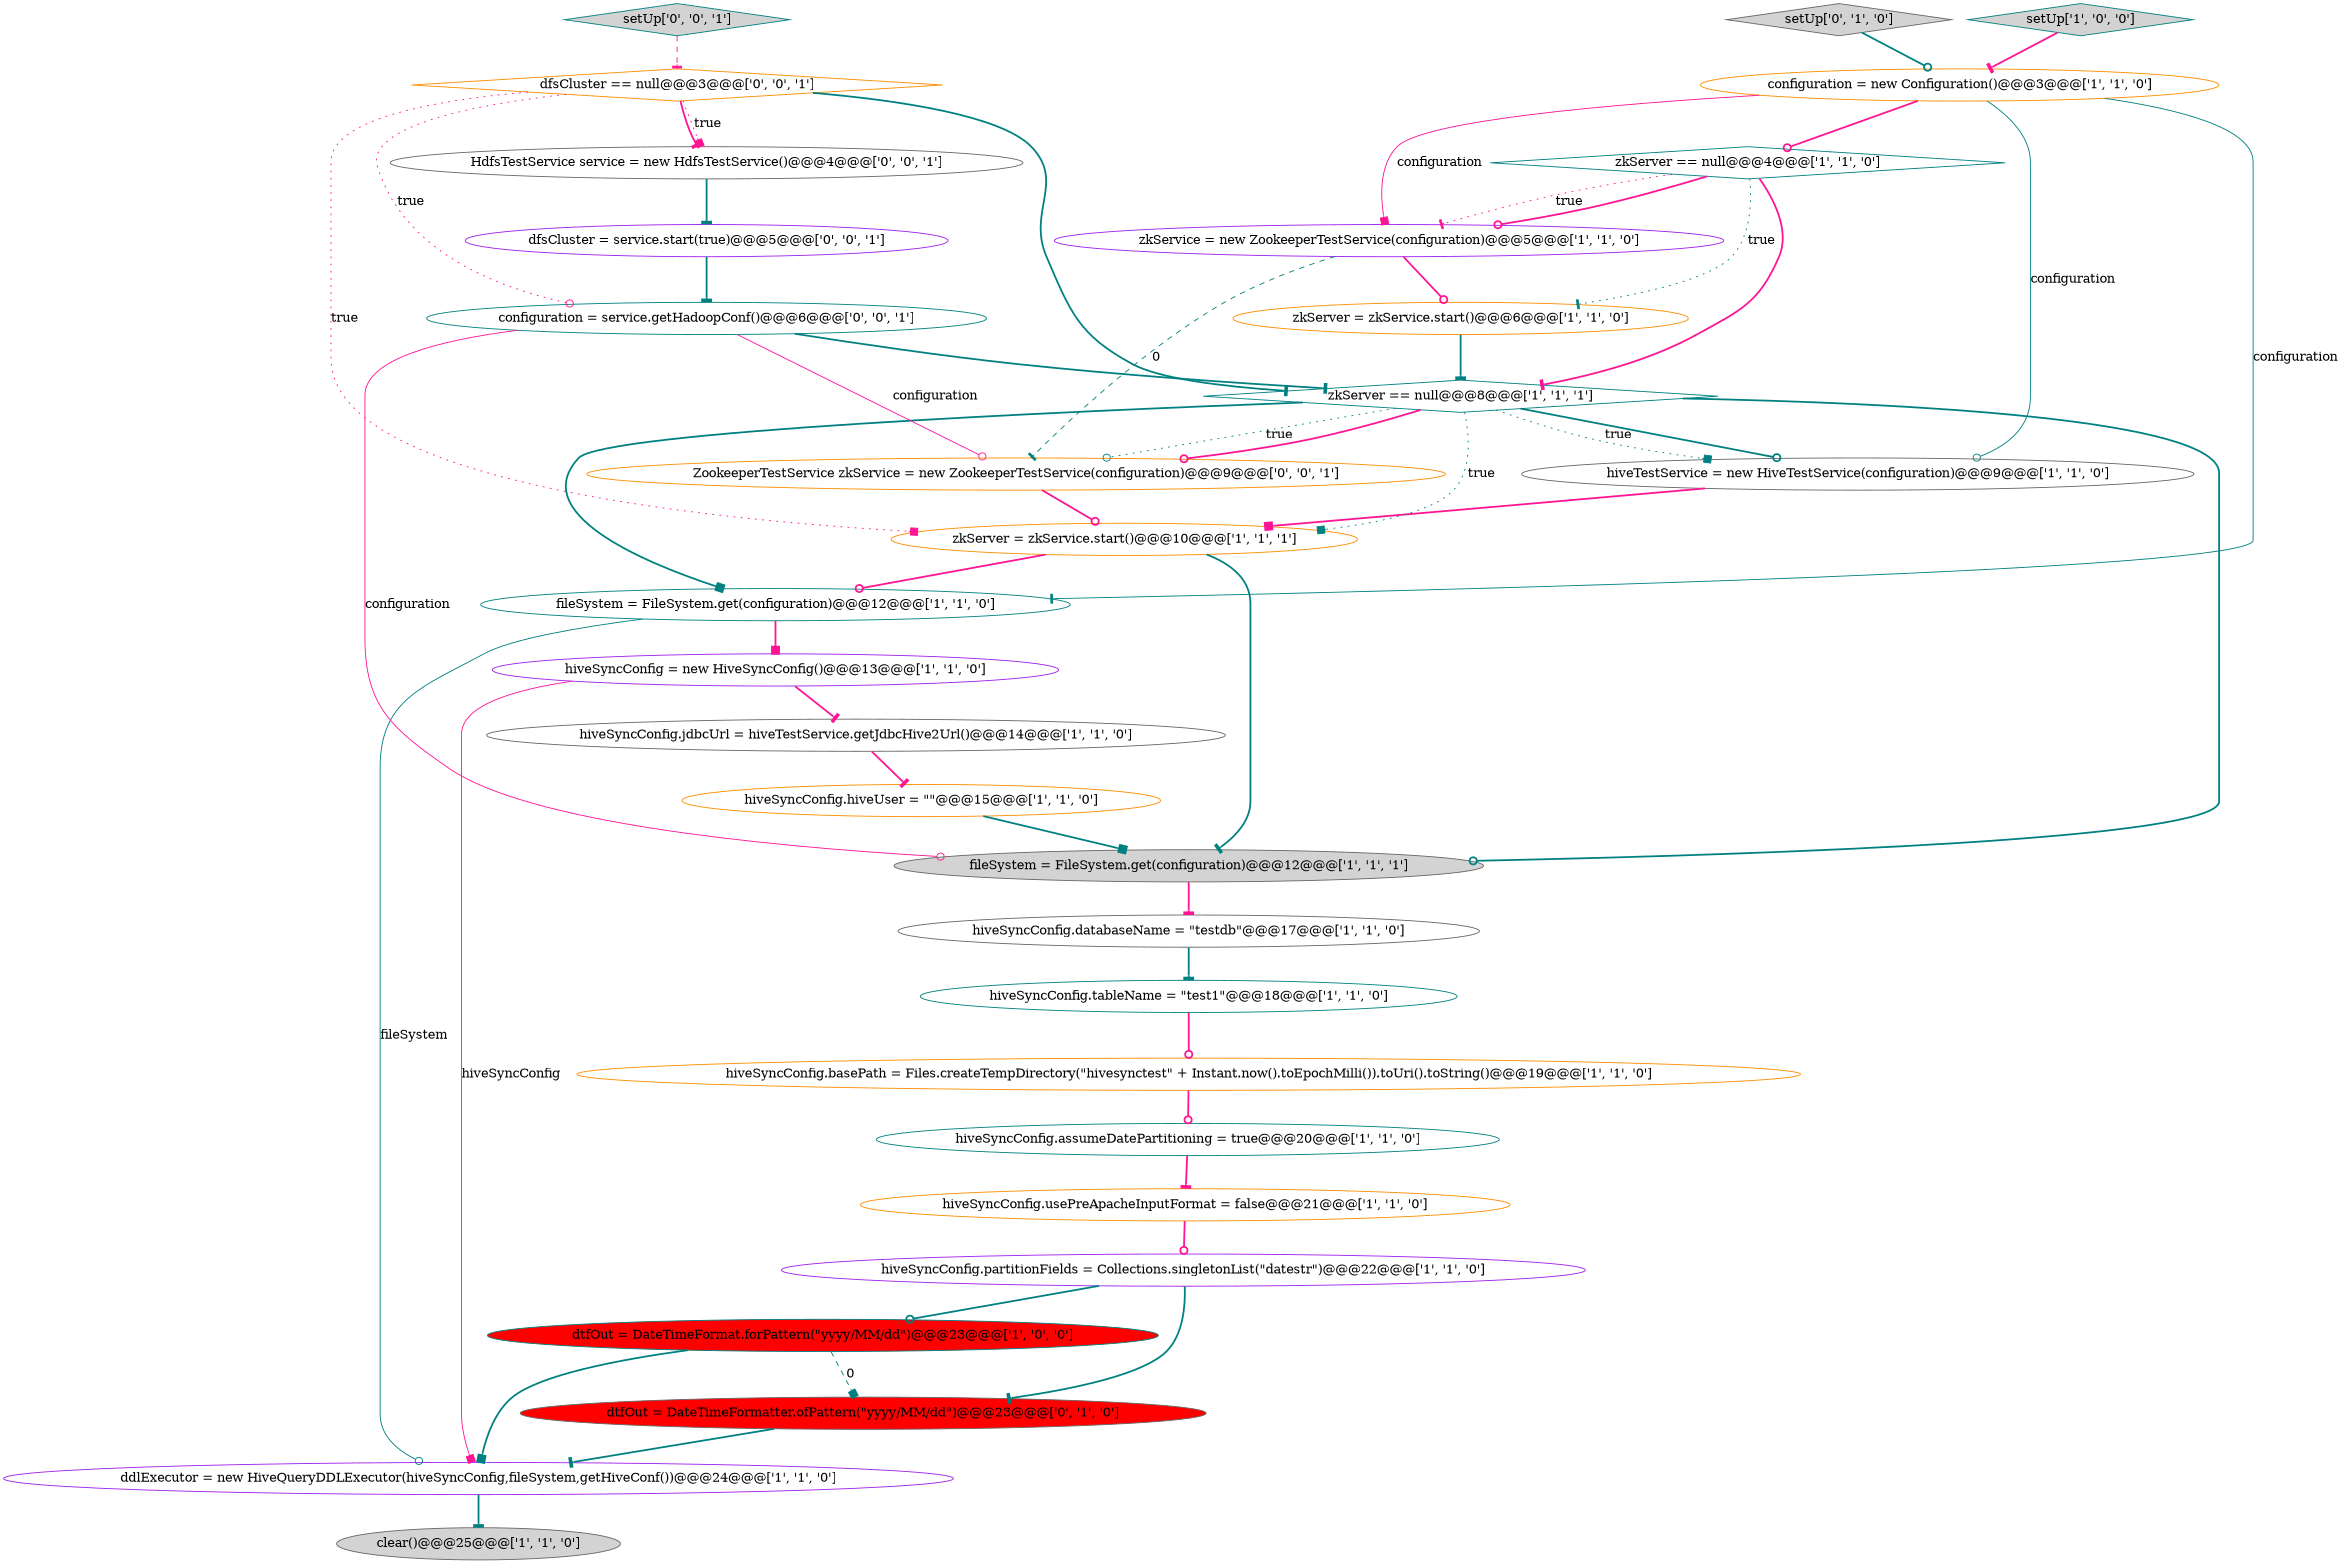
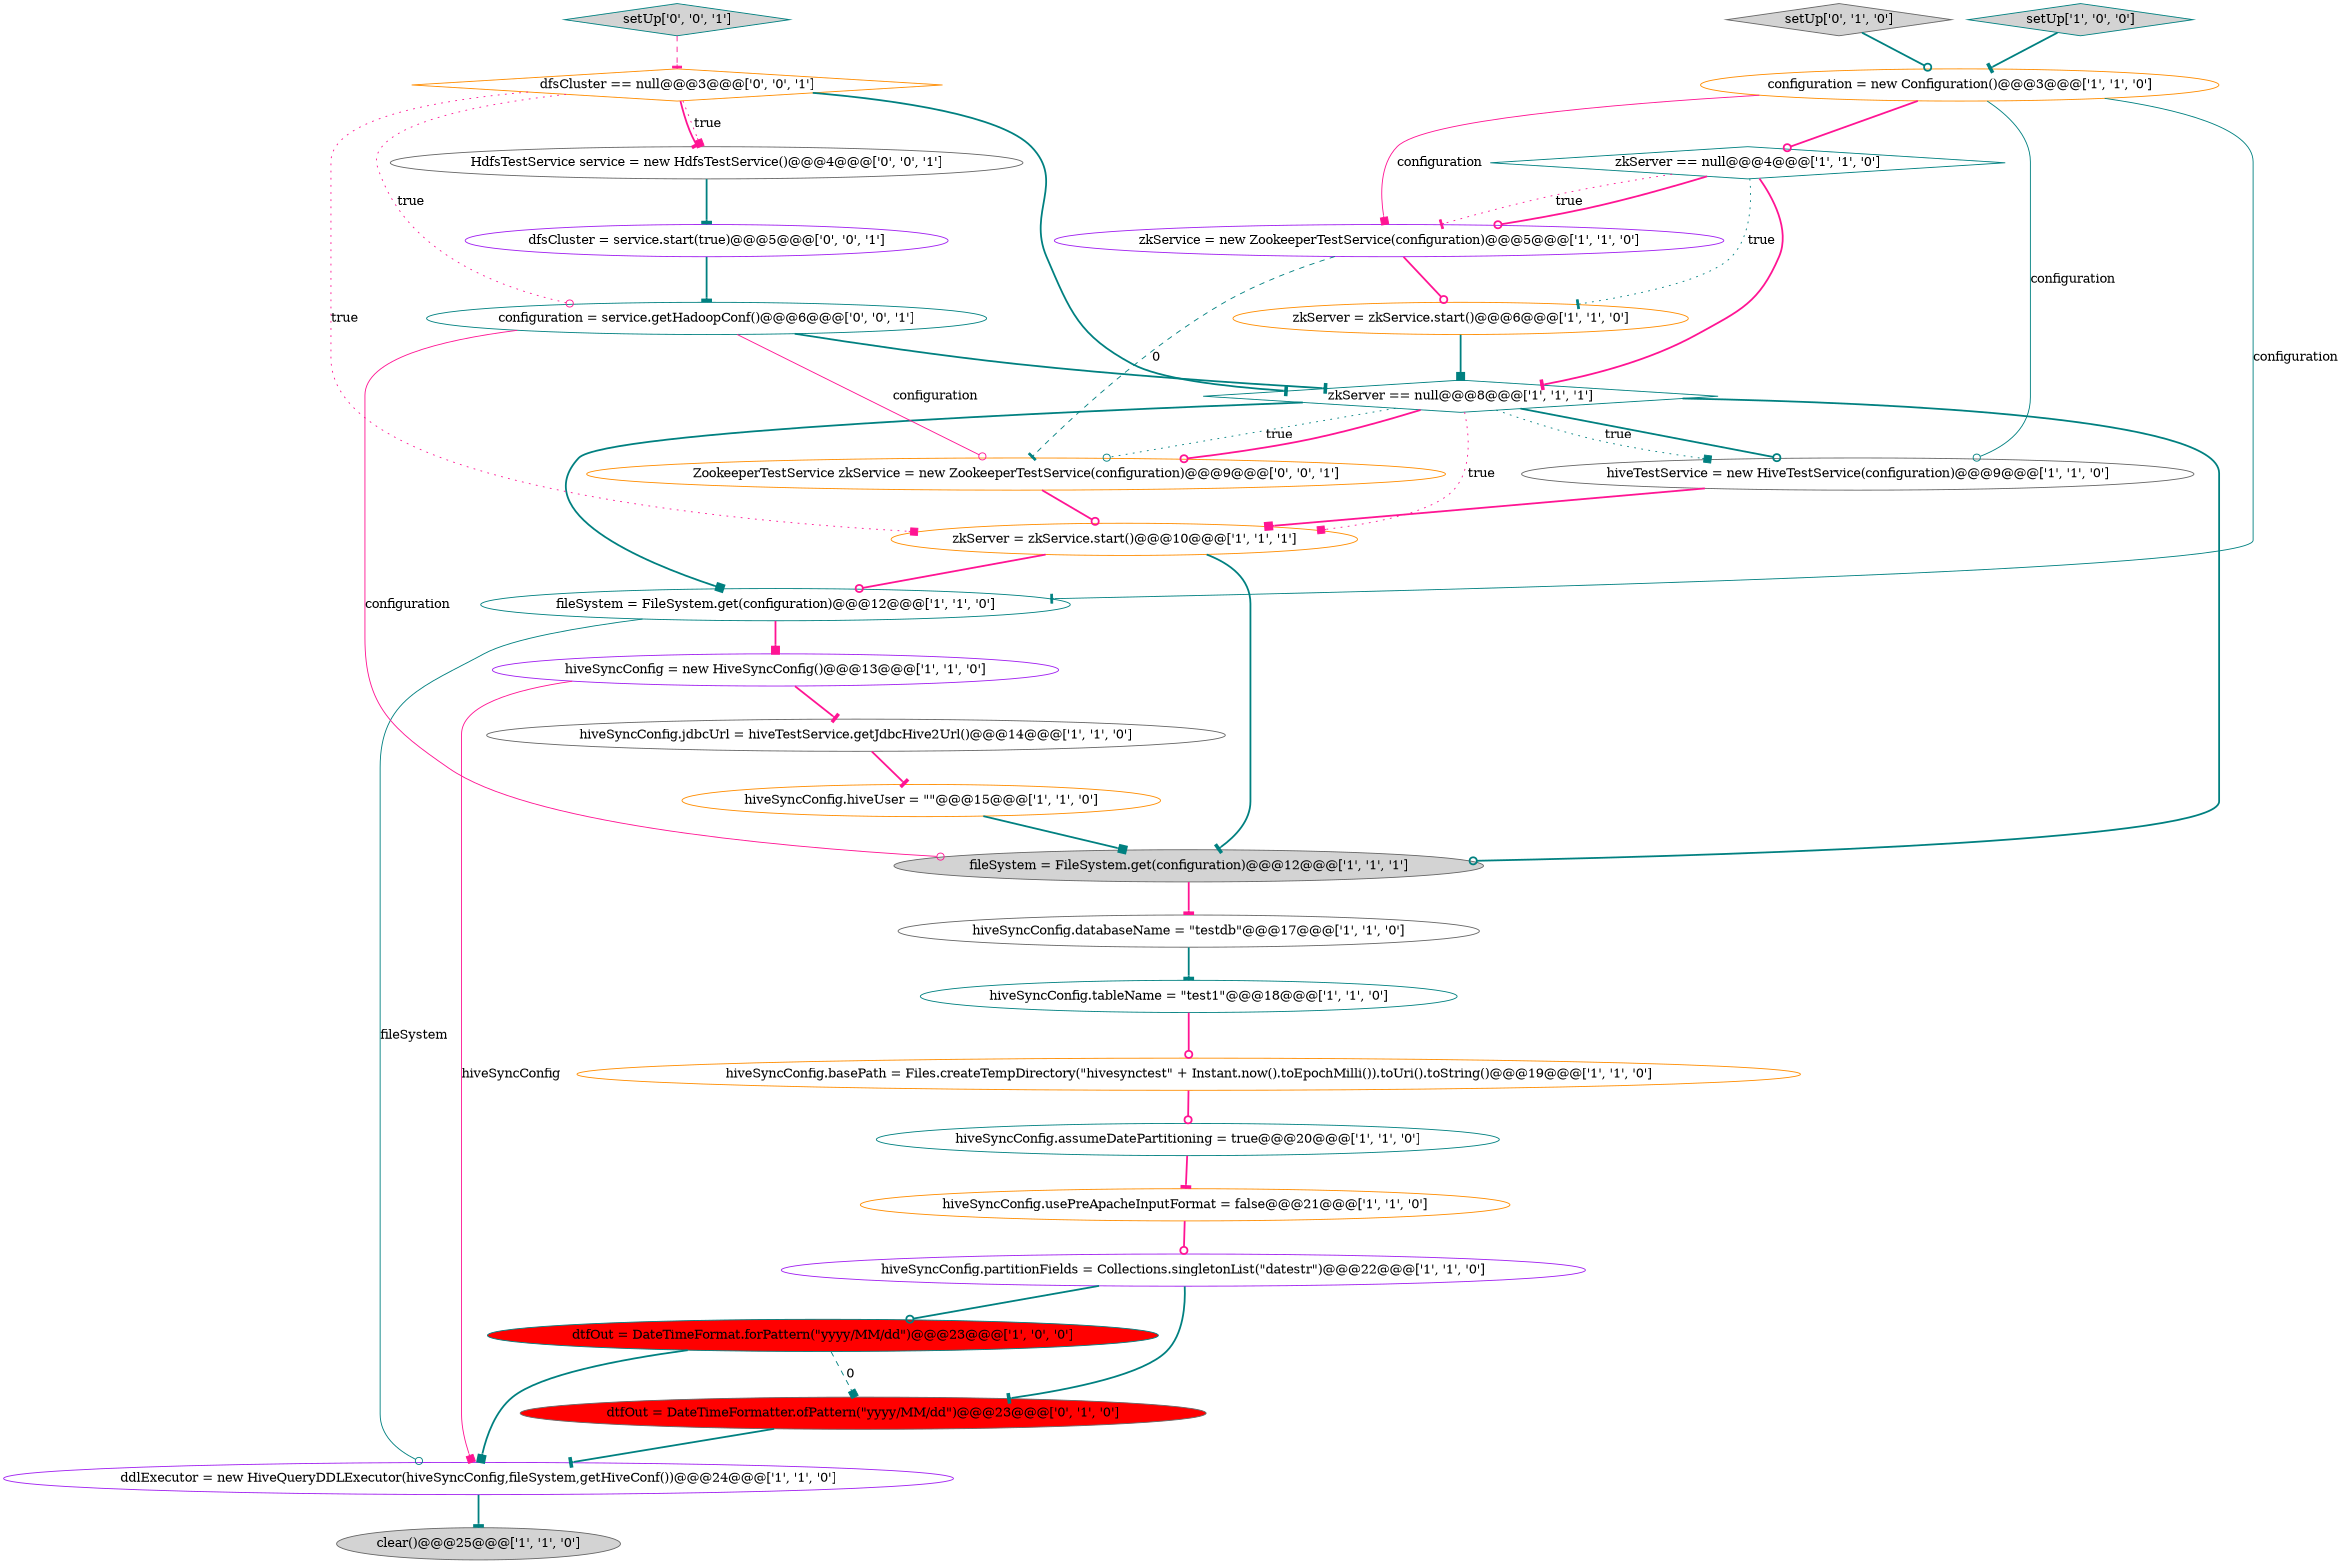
(2025, 50) -> (2025, 50)
(1461, 355) -> (1461, 353)
(1431, 505) -> (1431, 505)
